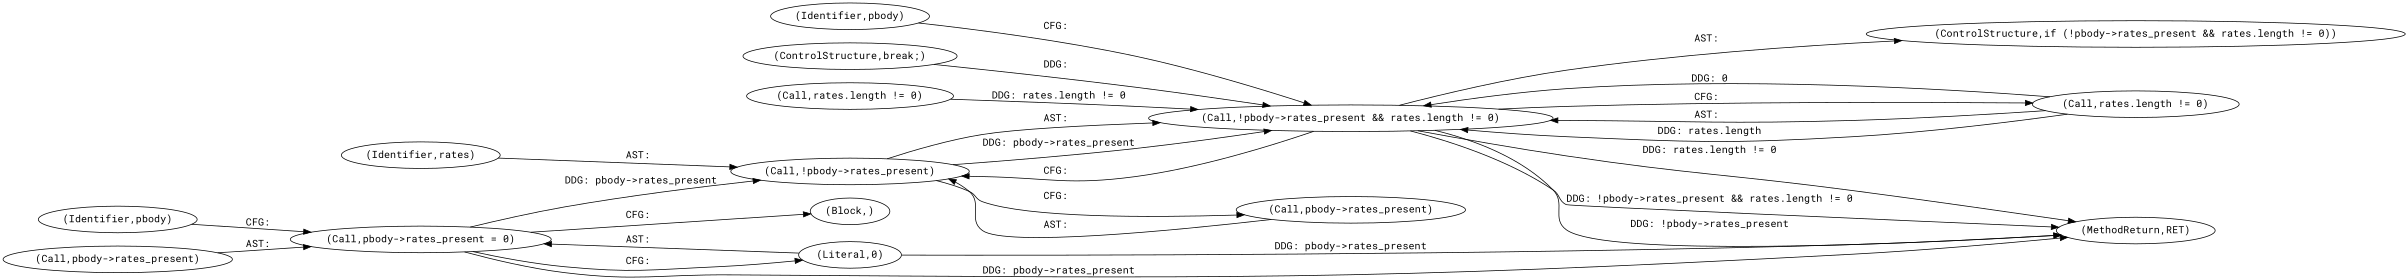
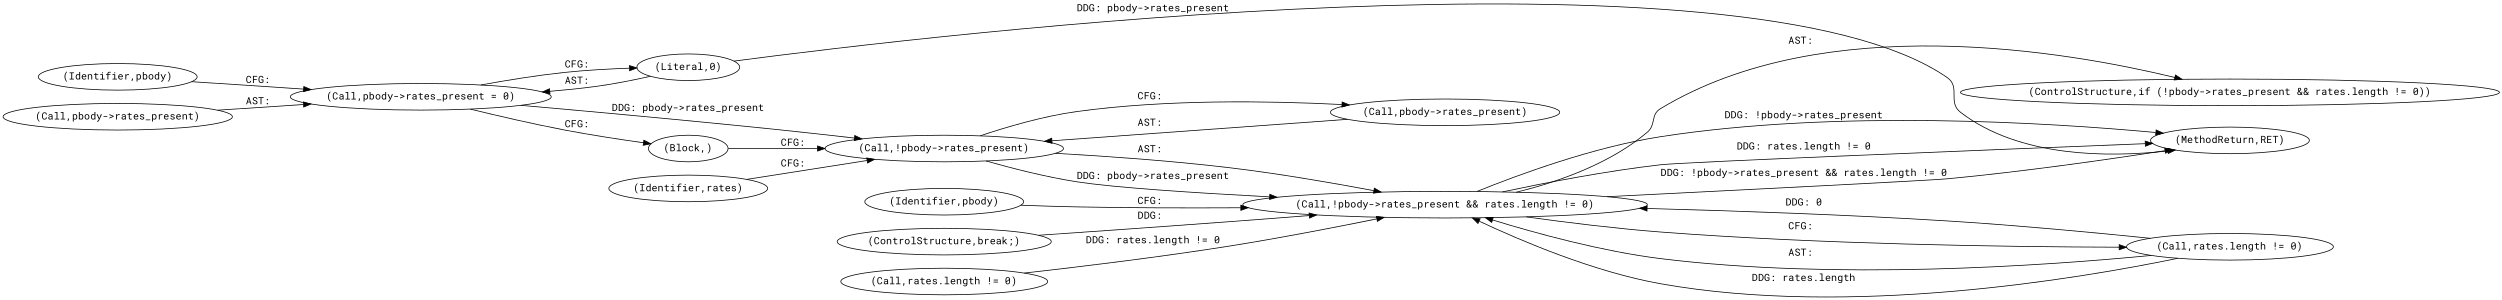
(641, 156) -> (796, 164)
(1144, 175) -> (773, 149)
(1262, 276) -> none
